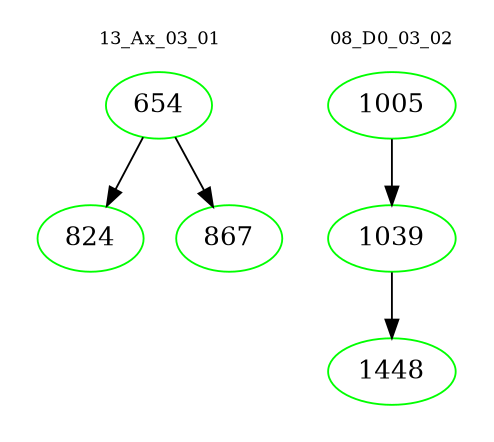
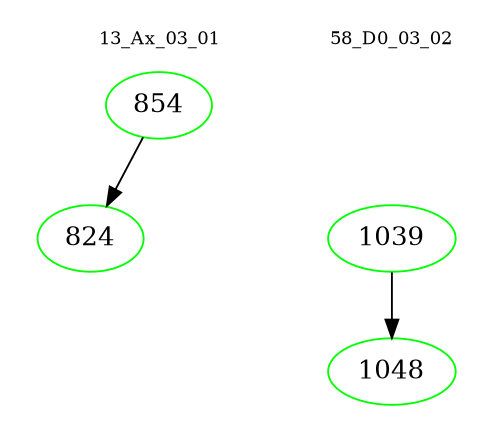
(392, 40) -> (392, 40)
(159, 105) -> (159, 105)
(392, 105) -> none
(229, 238) -> none
(392, 372) -> (392, 372)
